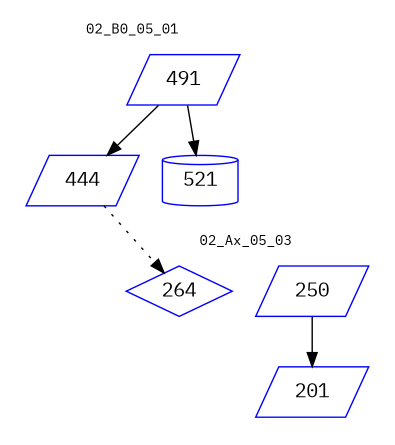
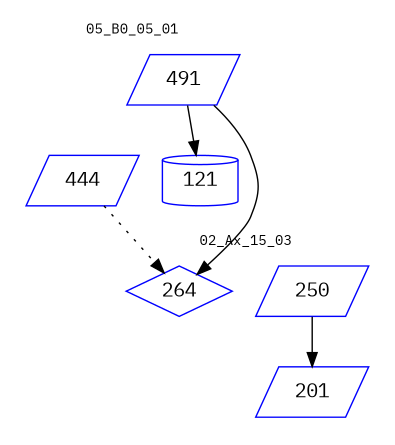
(133, 30) -> (133, 30)
(138, 125) -> (258, 187)
(200, 181) -> (200, 181)
(246, 241) -> (246, 241)
